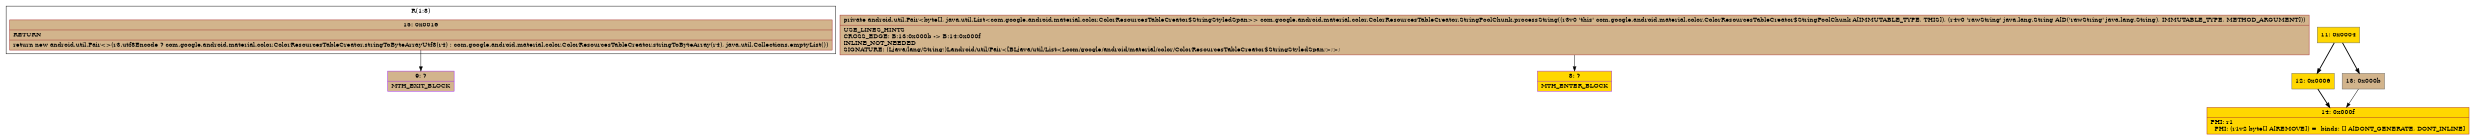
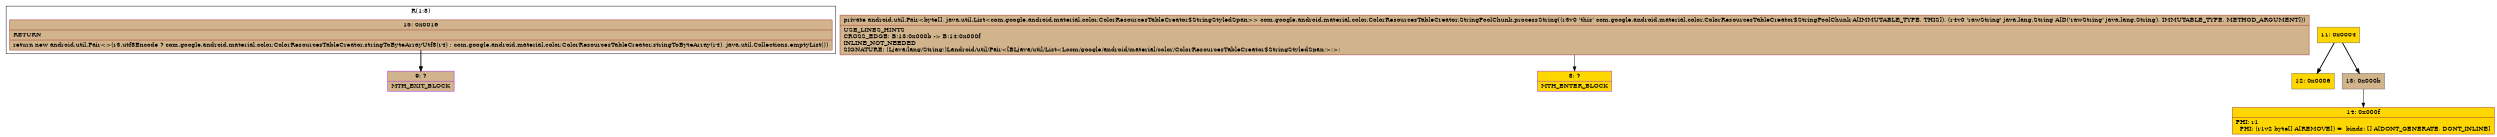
(421, 58) -> (421, 58)
(2323, 96) -> none
